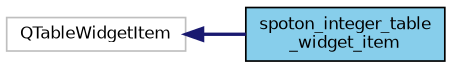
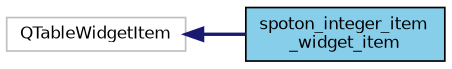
(345, 34) -> (345, 34)
